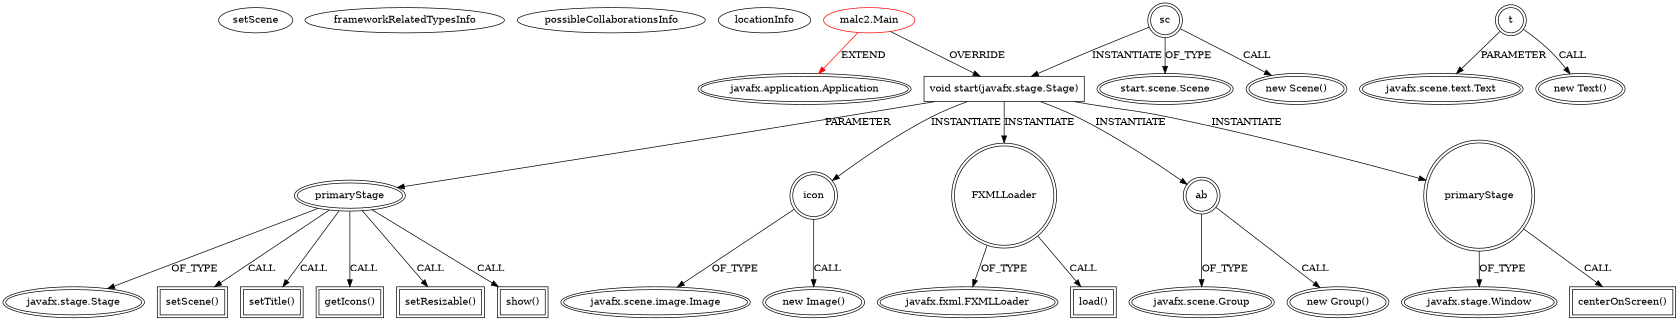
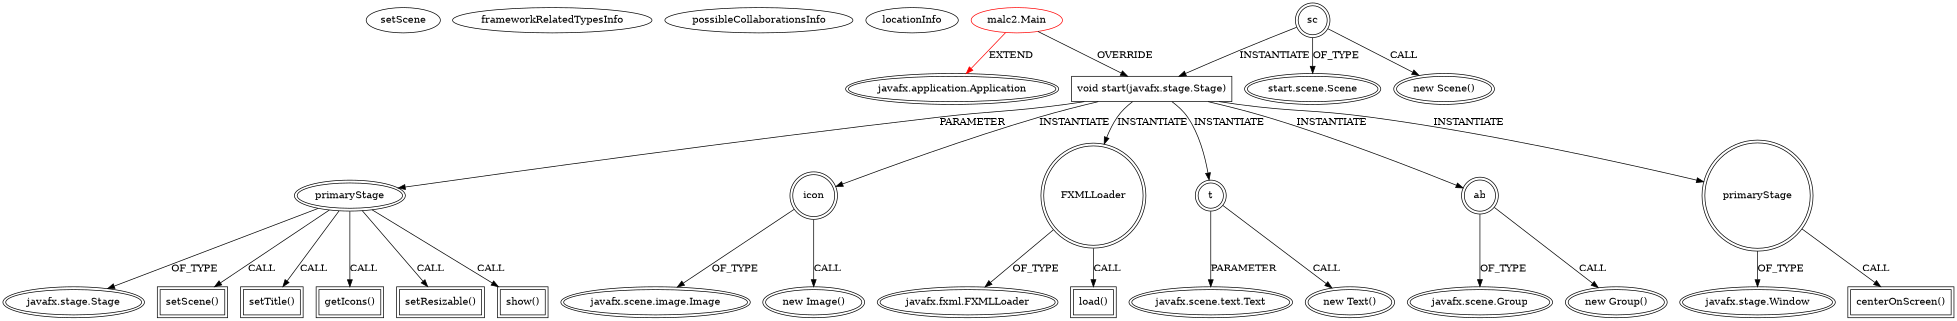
none -> (1197, 134)
